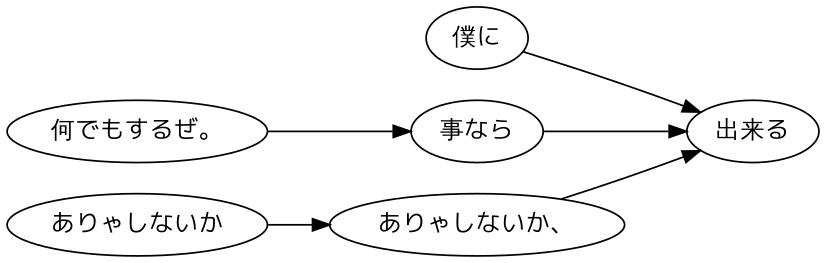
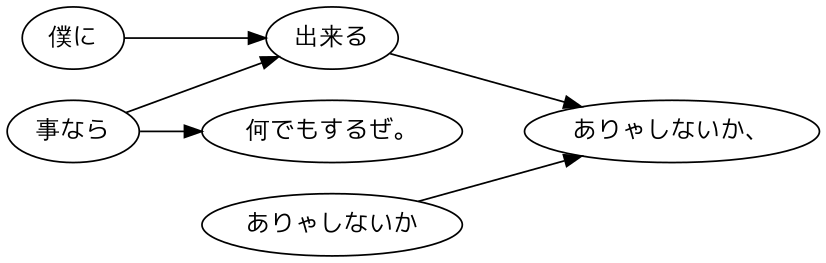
(330, 131) -> (162, 131)
(623, 179) -> (477, 78)
